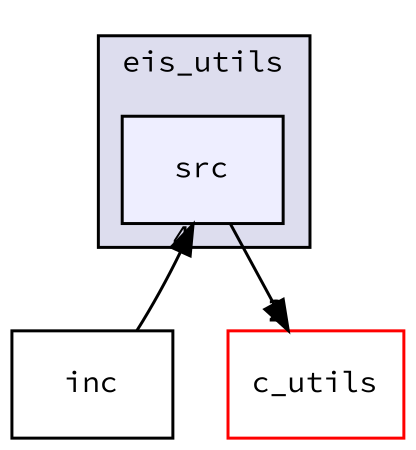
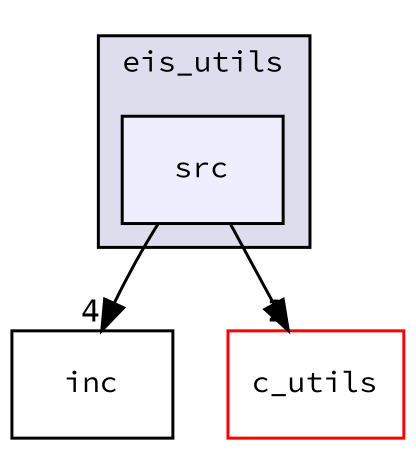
(160, 292) -> (133, 267)
